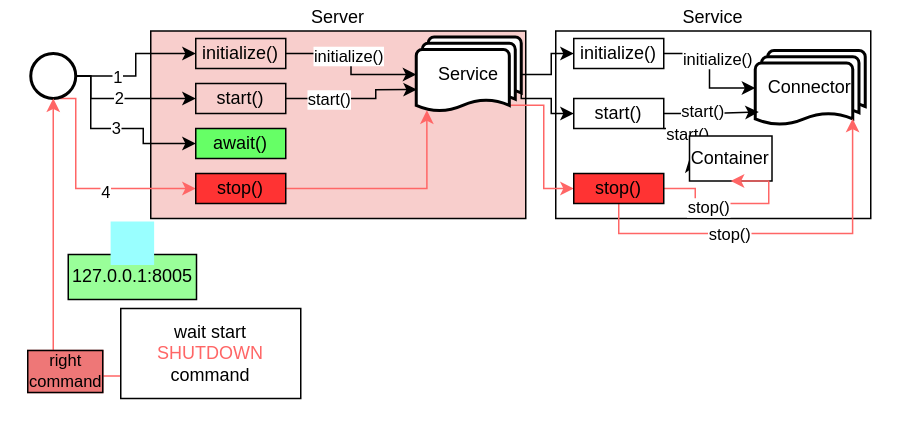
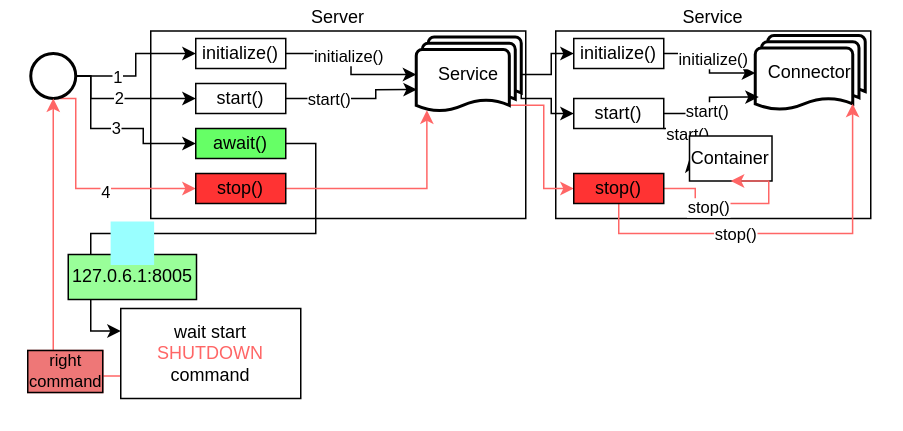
(810, 88) -> (810, 73)
(338, 125) -> (338, 125)
none -> (294, 233)
(133, 277) -> (133, 277)
